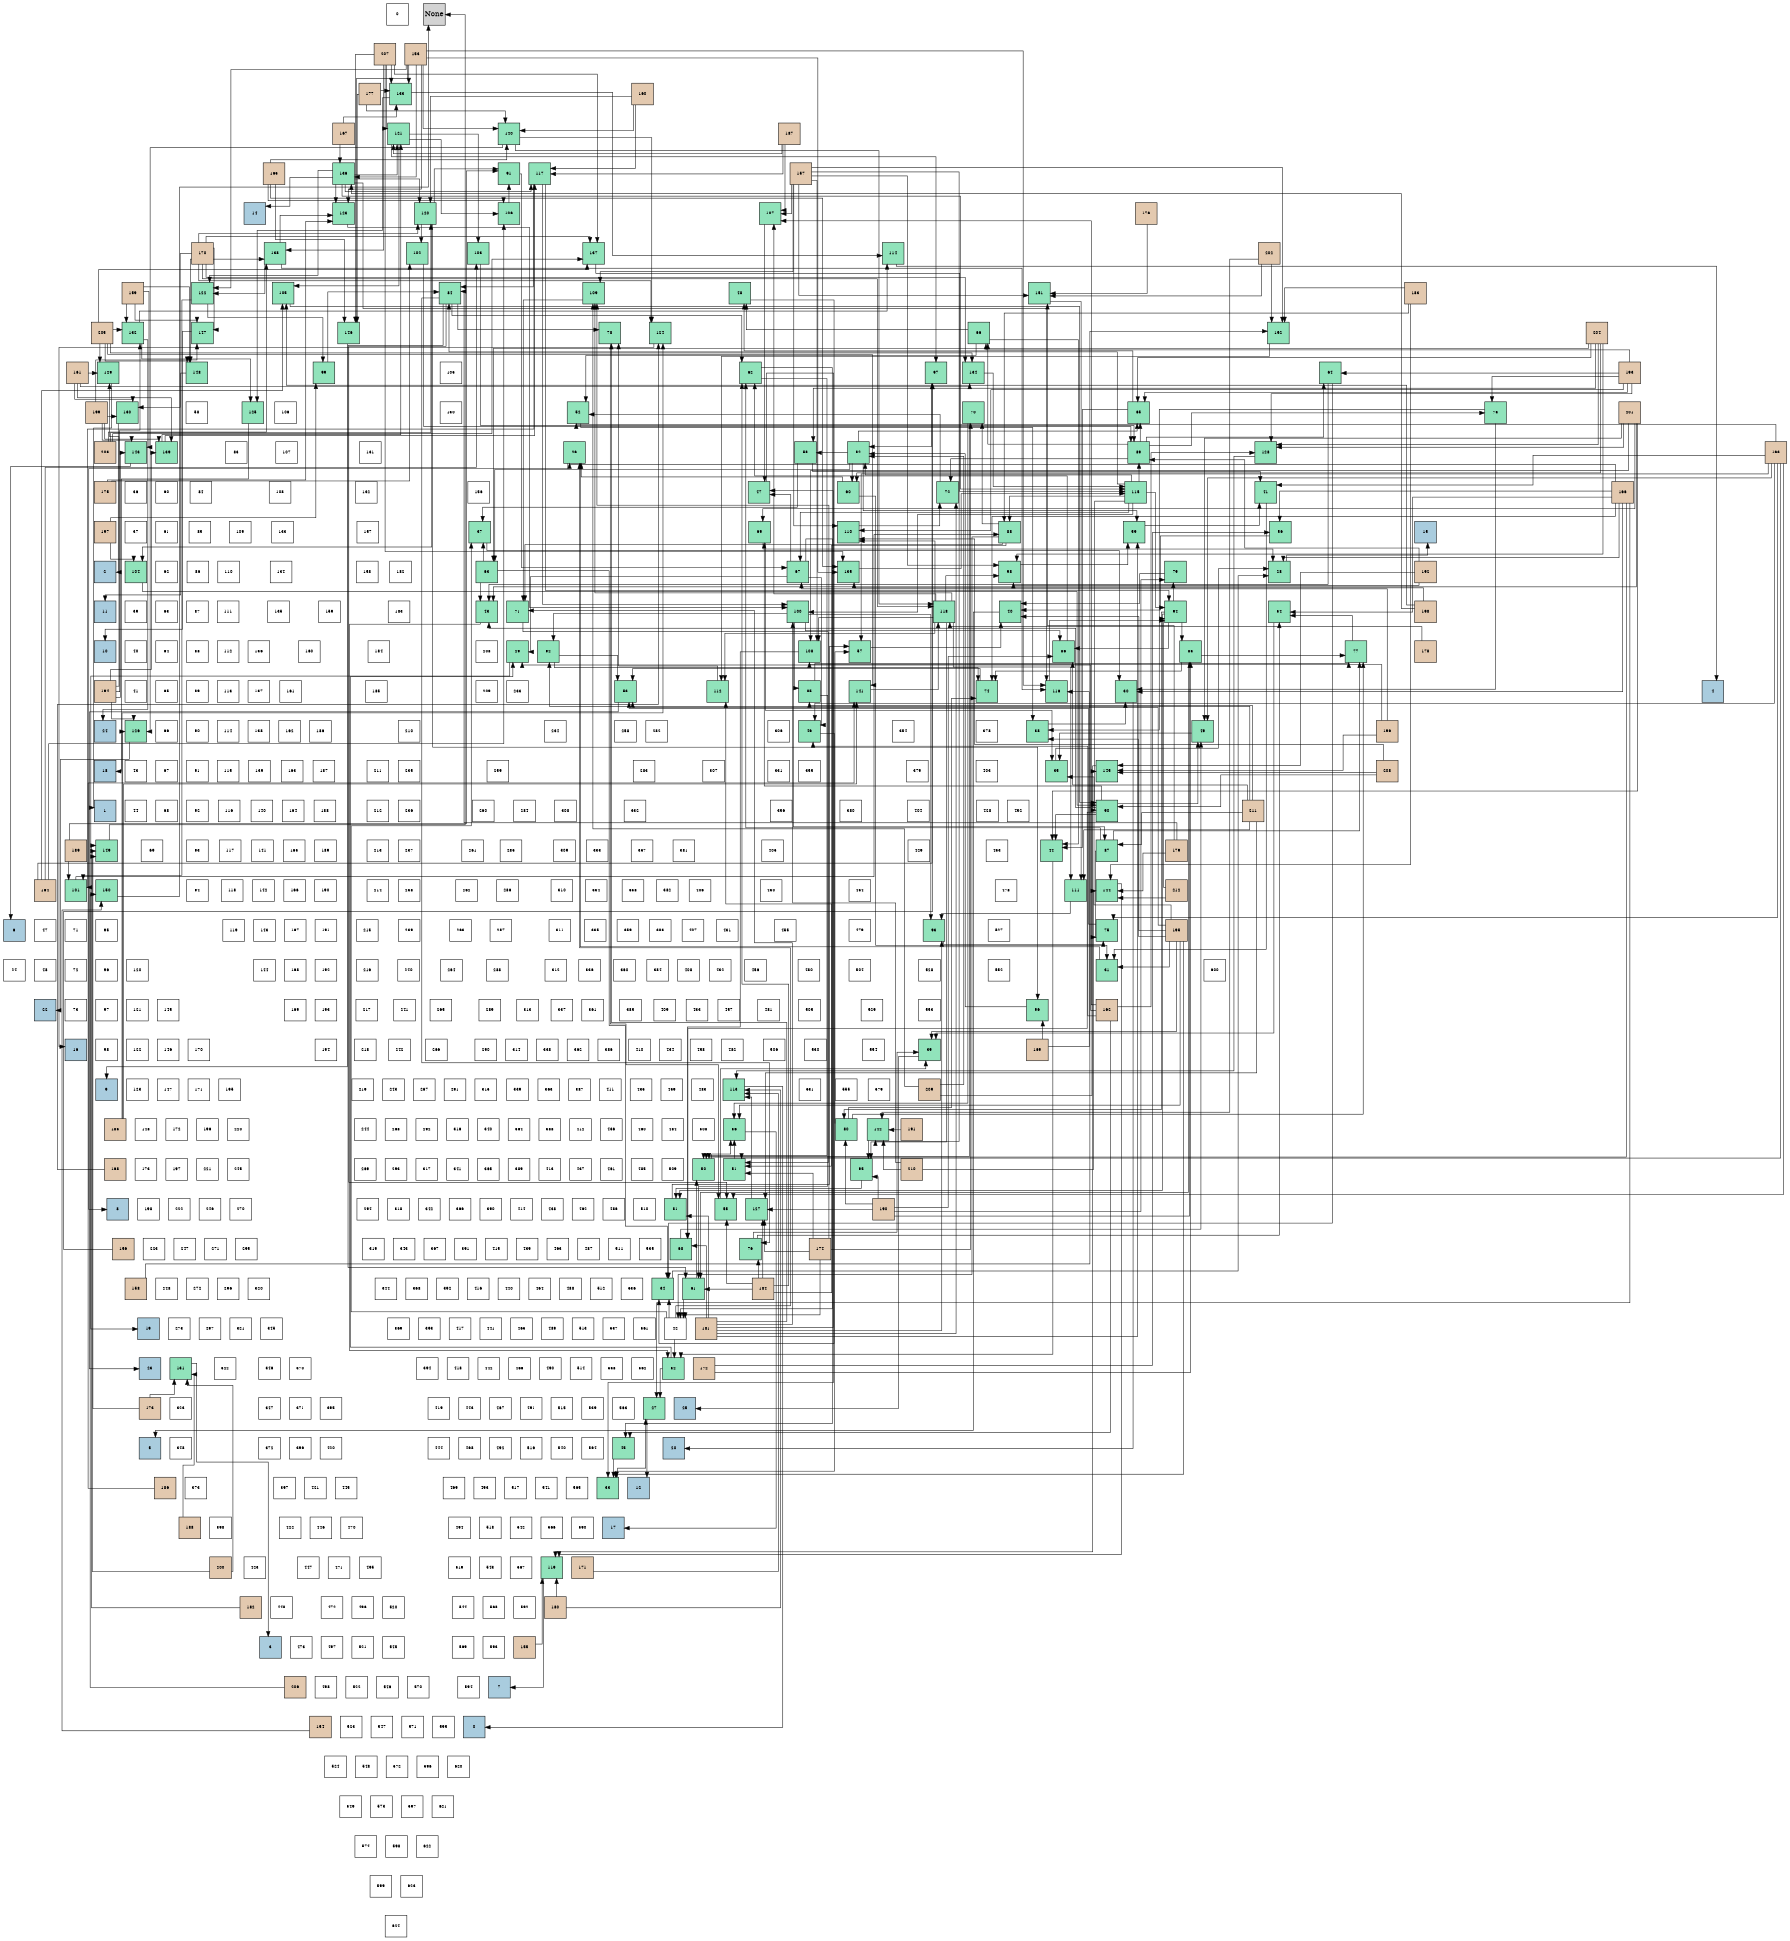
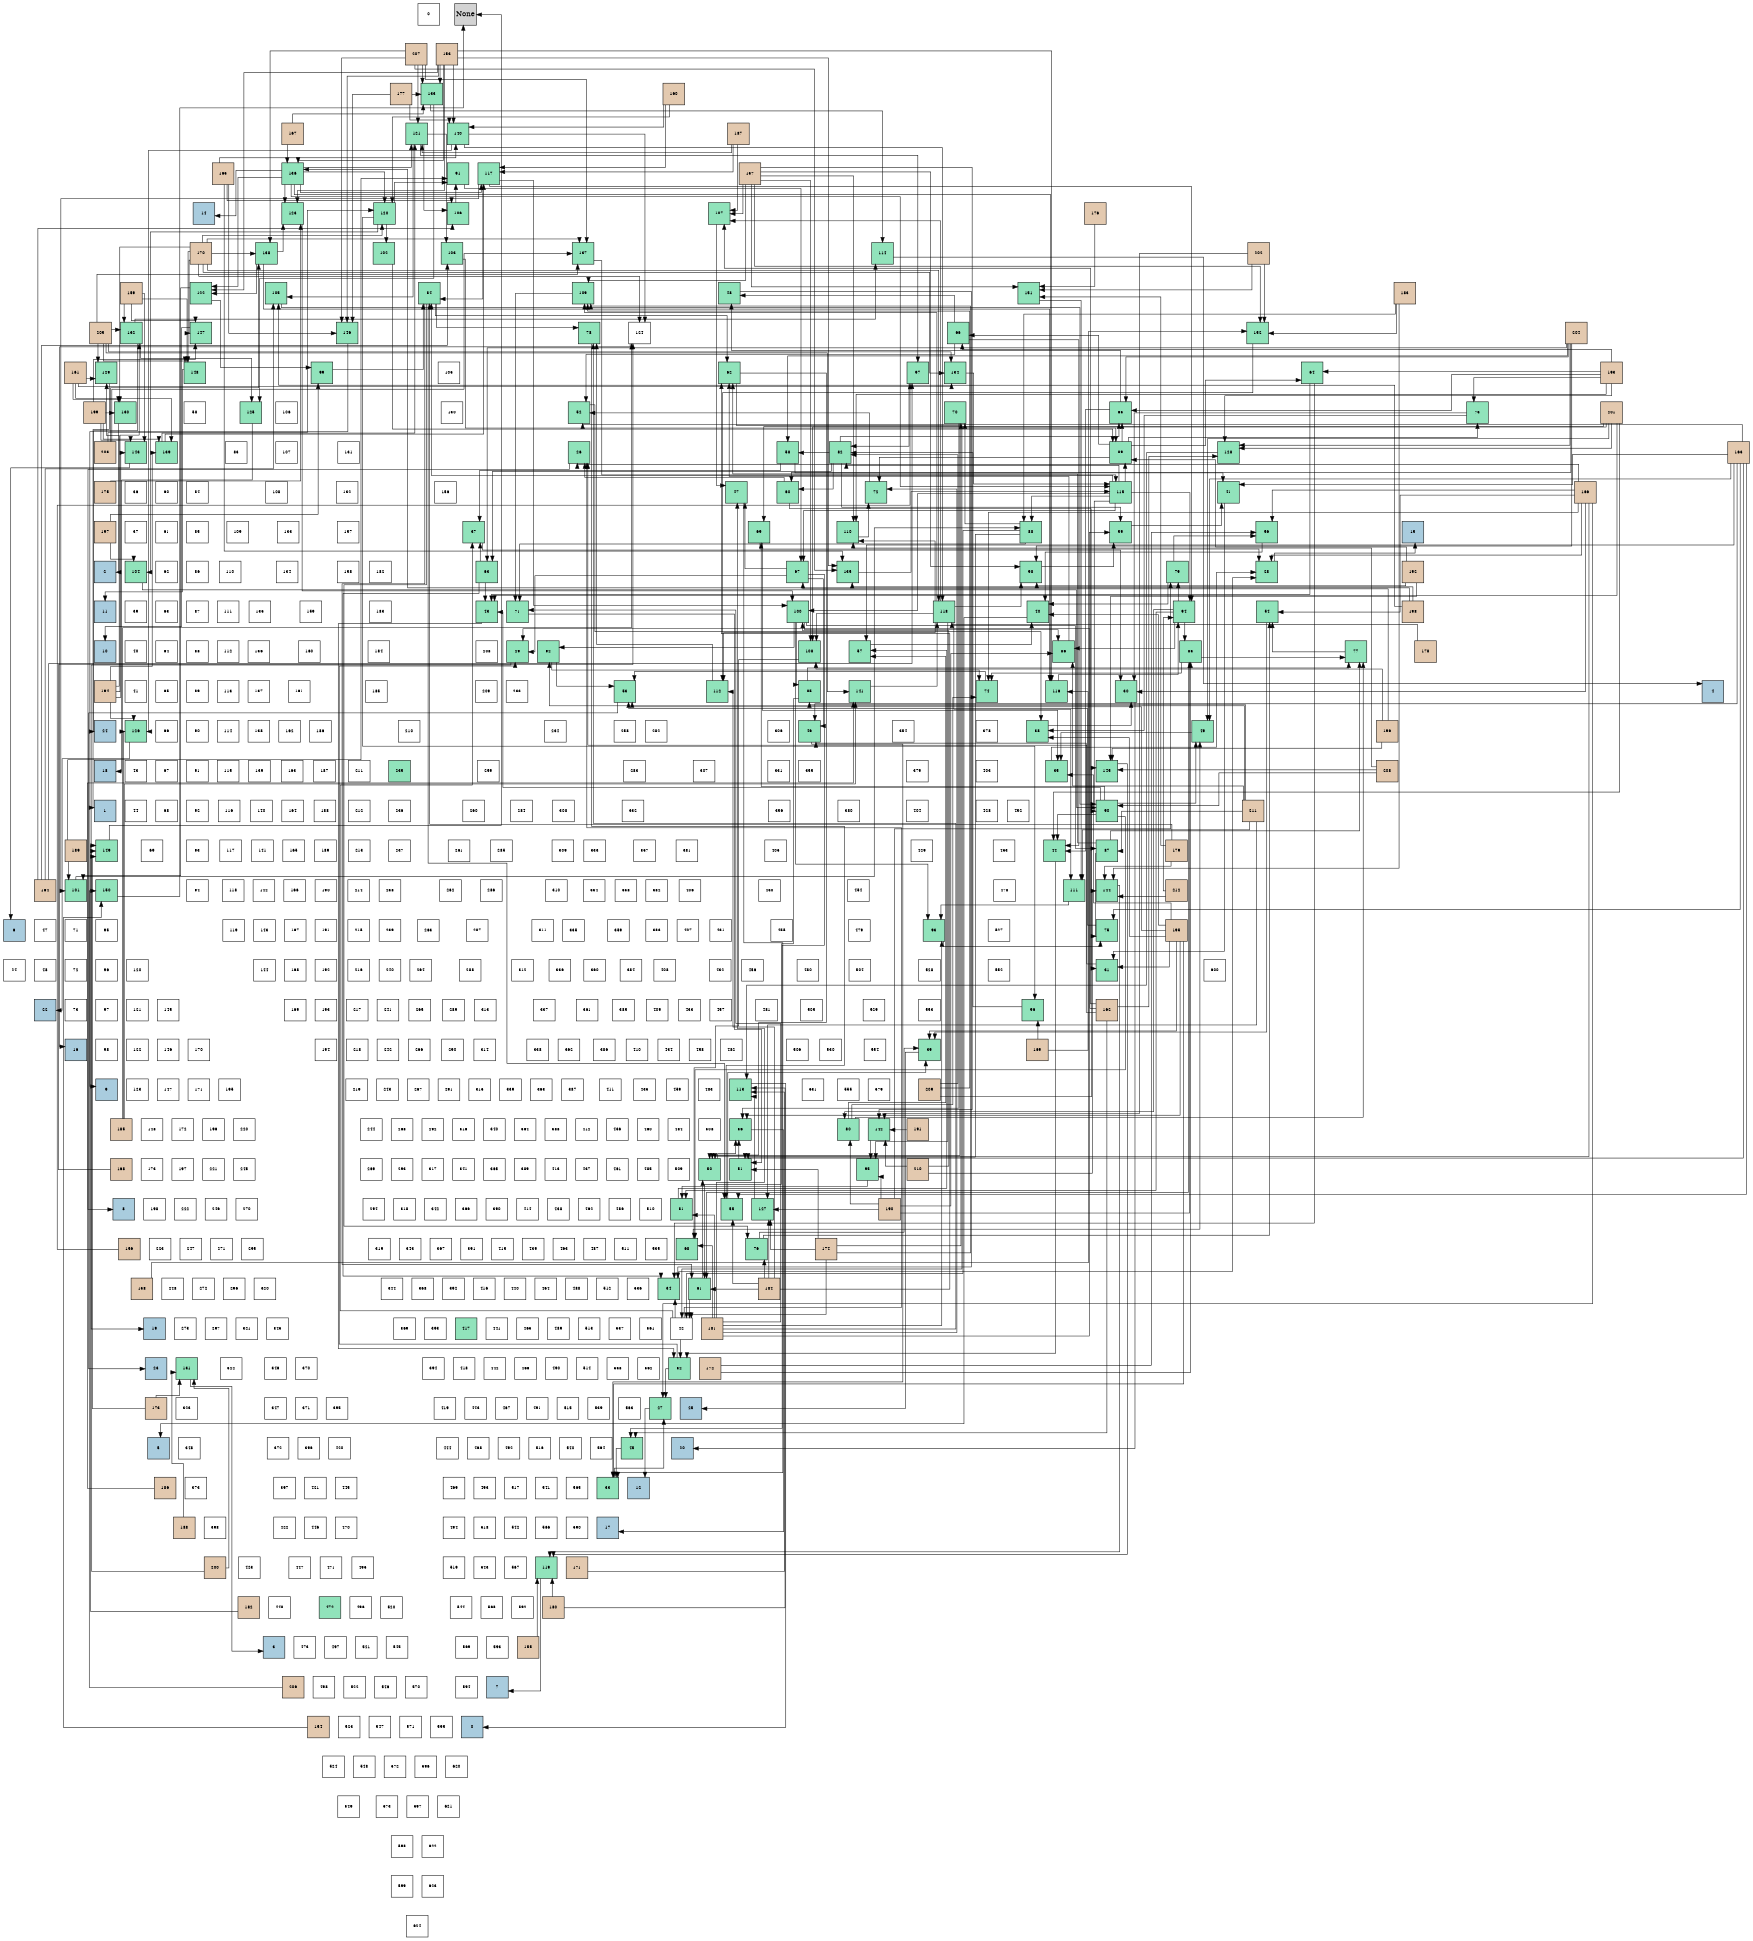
(660, 333) -> (640, 333)
(366, 481) -> none
none -> (1200, 536)
(409, 771) -> (400, 771)
(460, 1329) -> (466, 1329)
(332, 1608) -> (330, 1608)
(366, 1847) -> none
